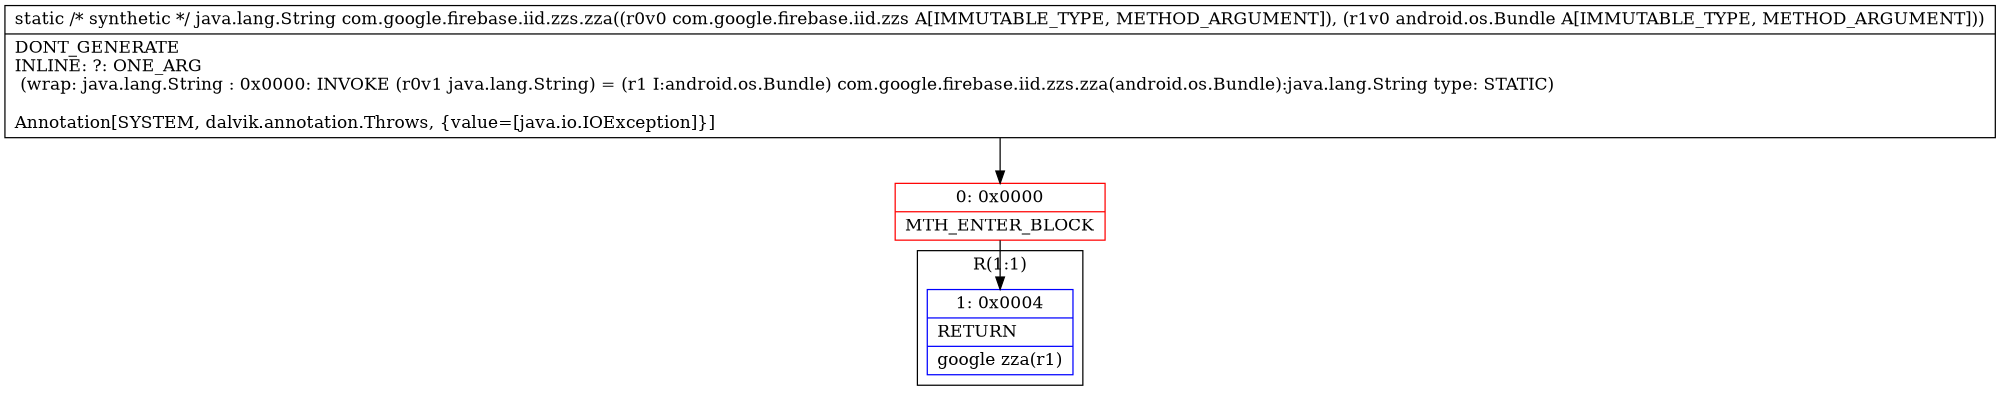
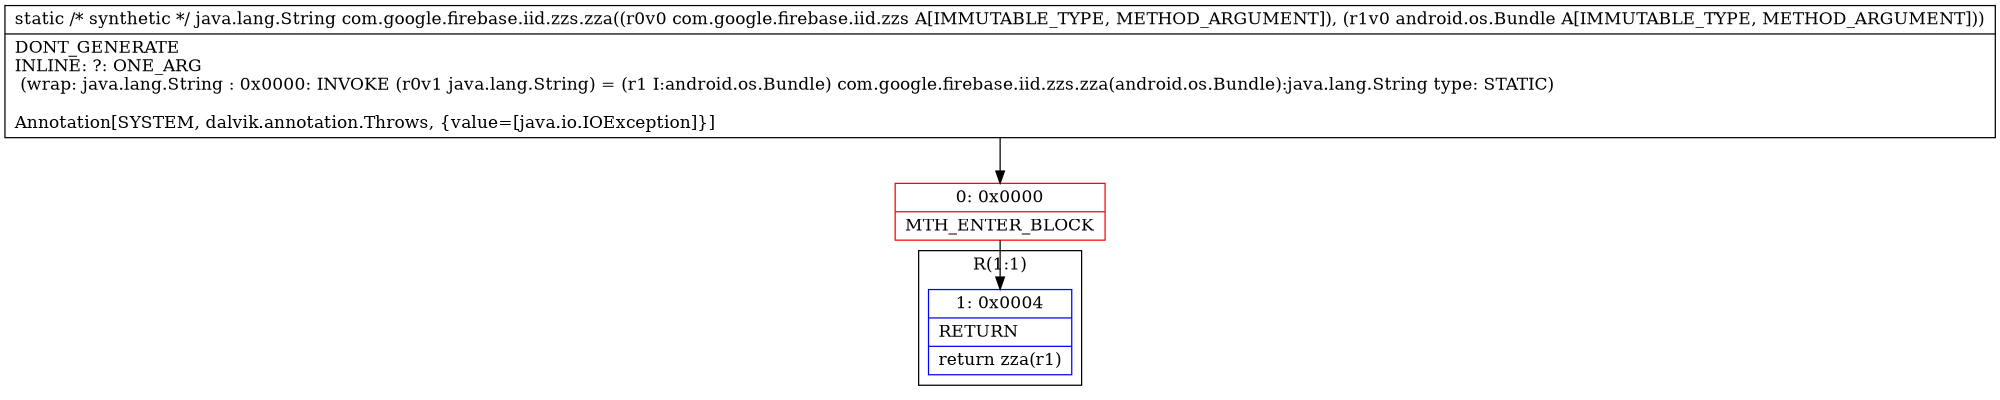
(1000, 360) -> (1000, 360)
